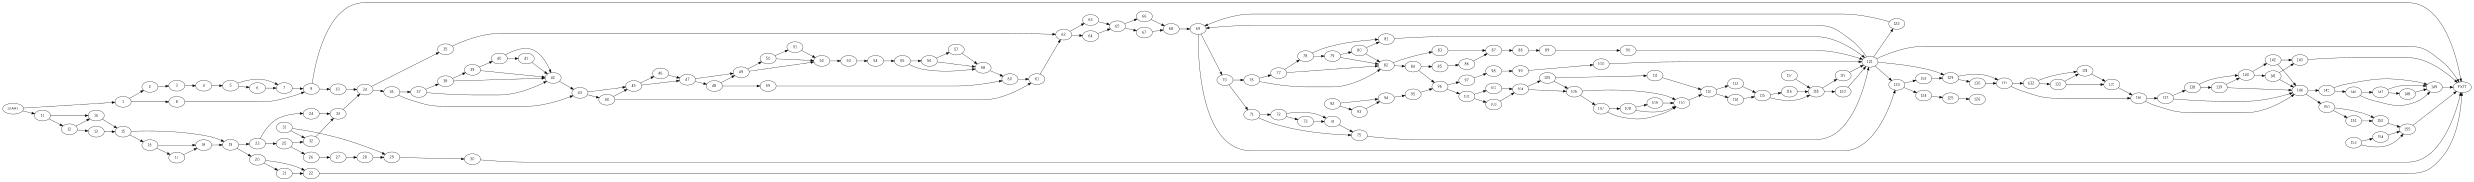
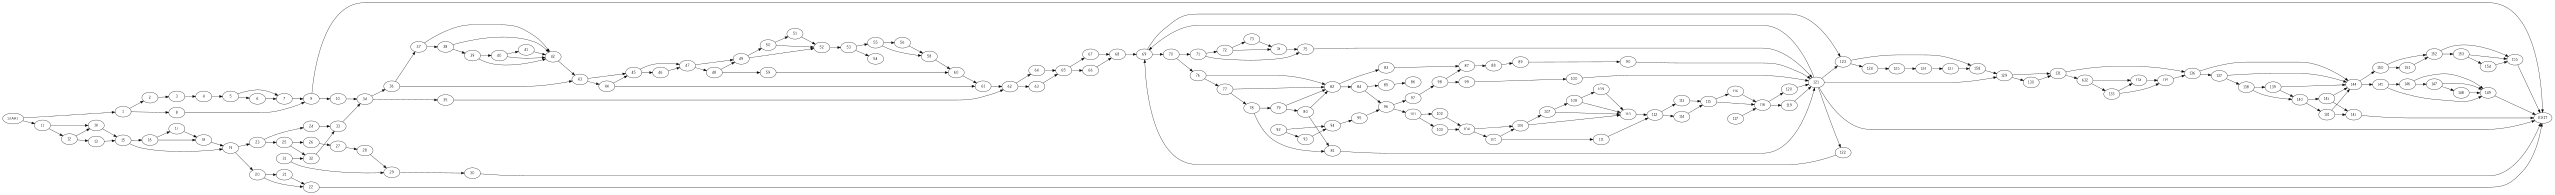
(956, 50) -> none
none -> (2446, 54)
(1479, 58) -> (1452, 75)
(888, 61) -> (861, 45)
none -> (1951, 69)
